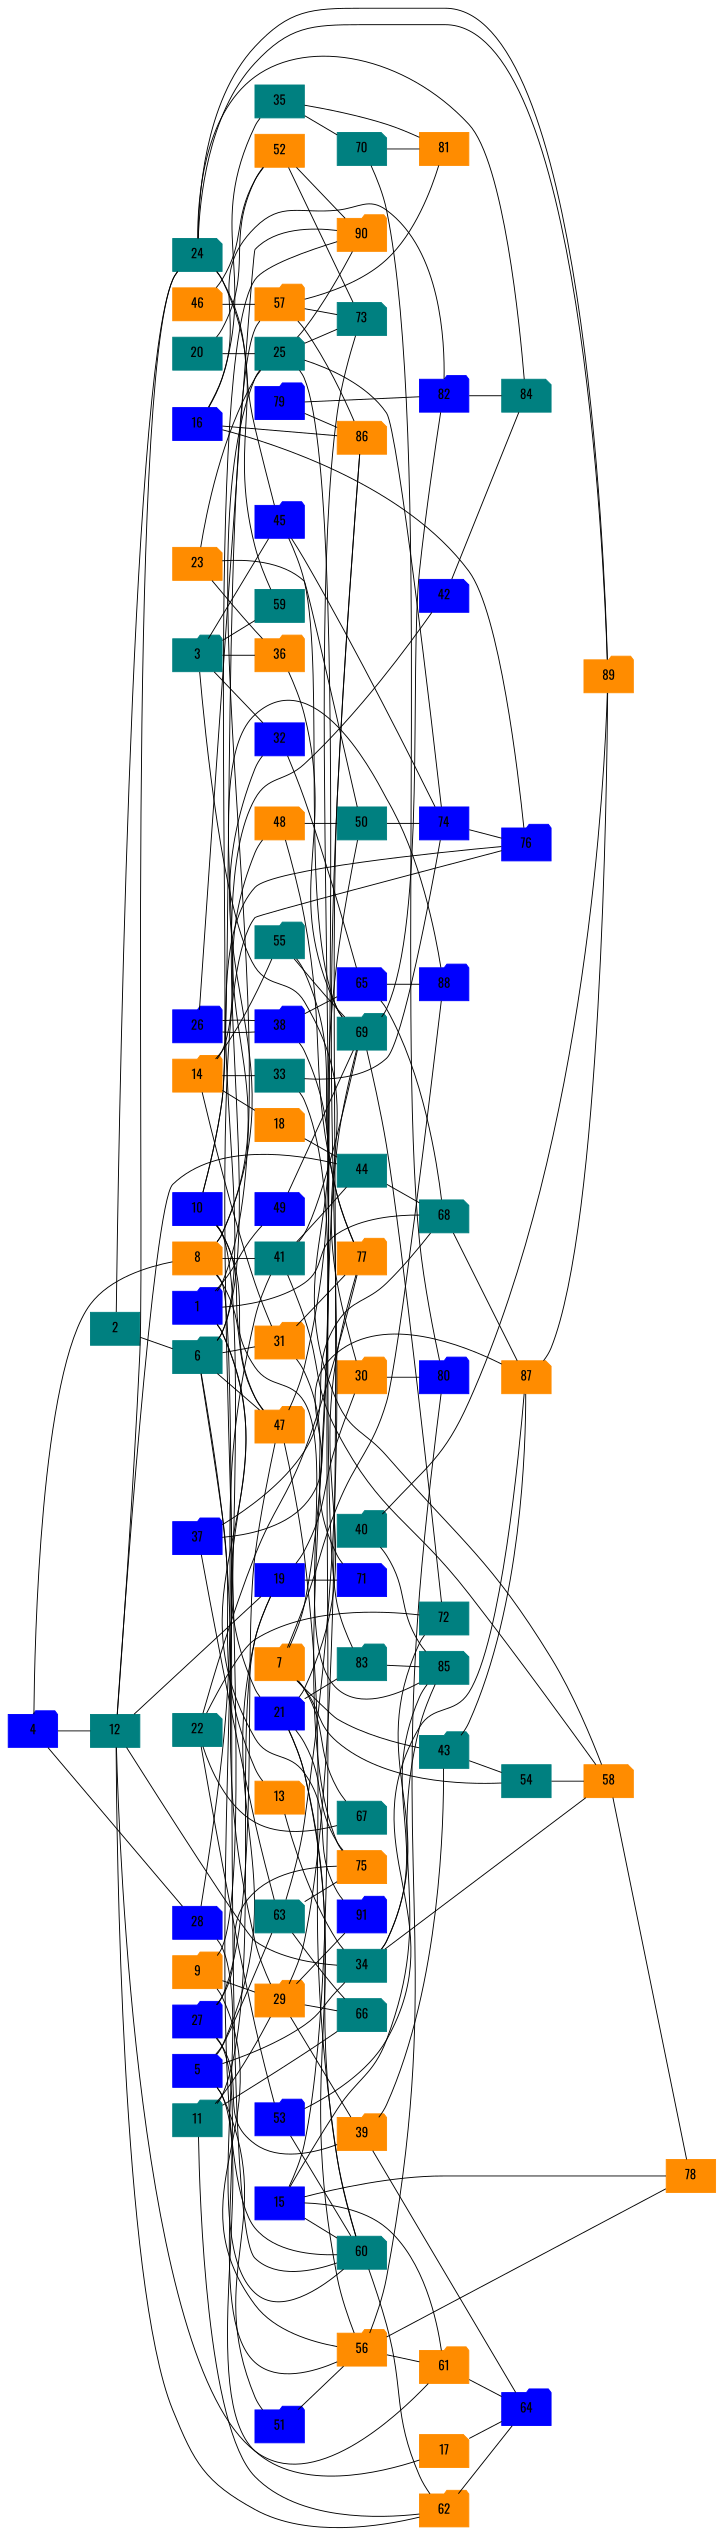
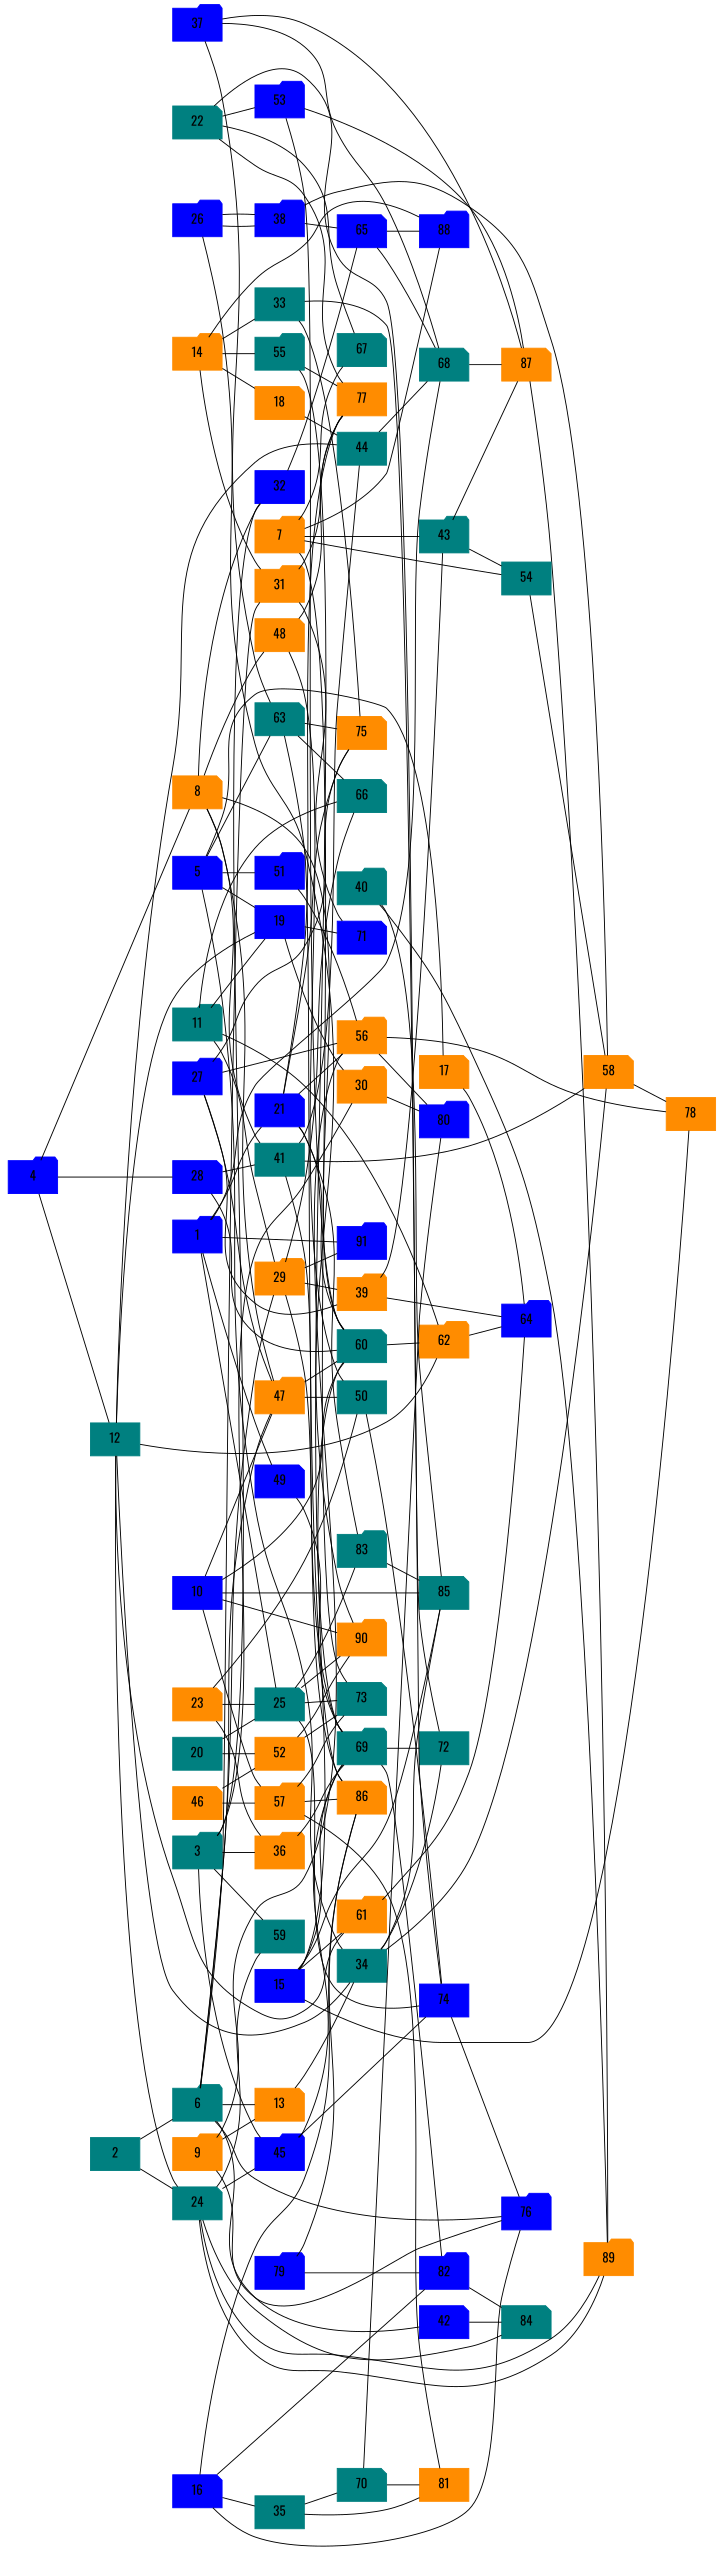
(362, 1258) -> (362, 399)
(239, 1986) -> (244, 2126)
(403, 2358) -> none
